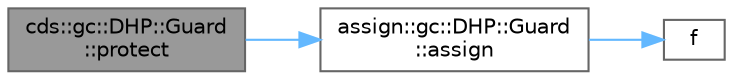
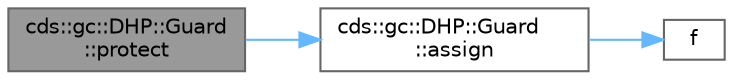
(454, 40) -> (454, 40)
